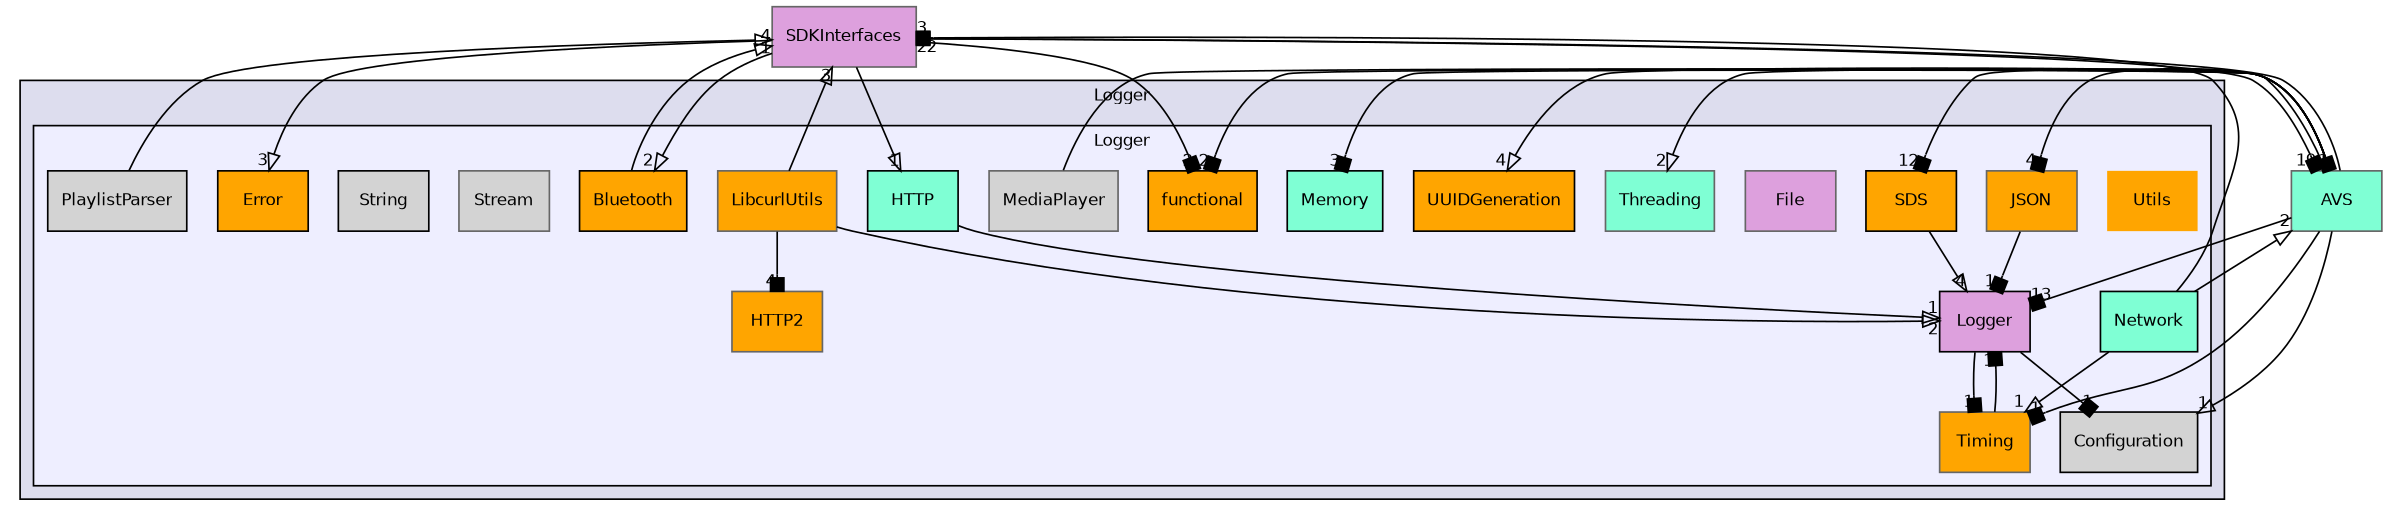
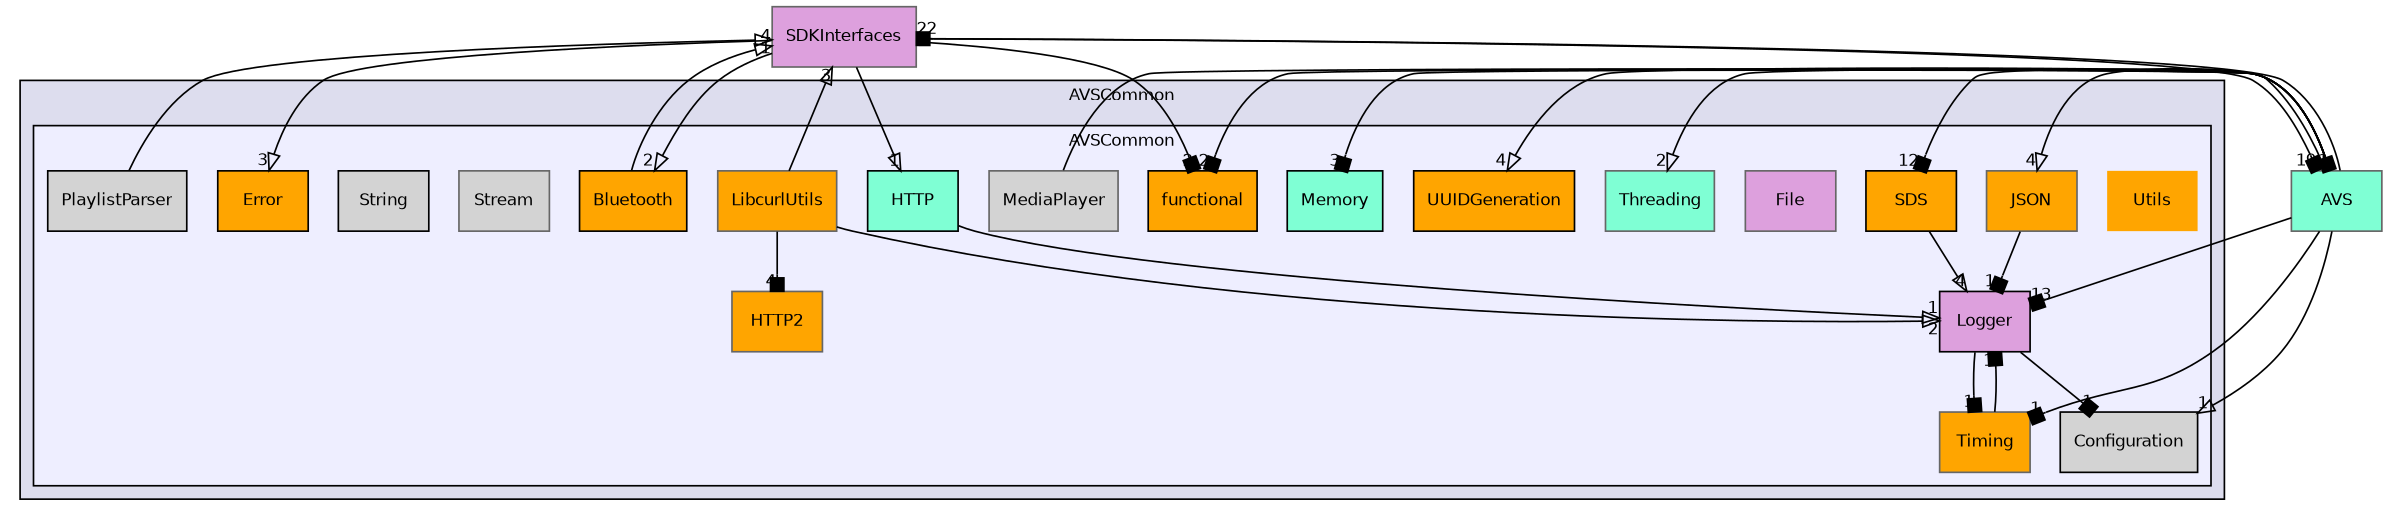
(2188, 69) -> (2188, 69)
(1122, 96) -> (1122, 96)
(2149, 322) -> none
